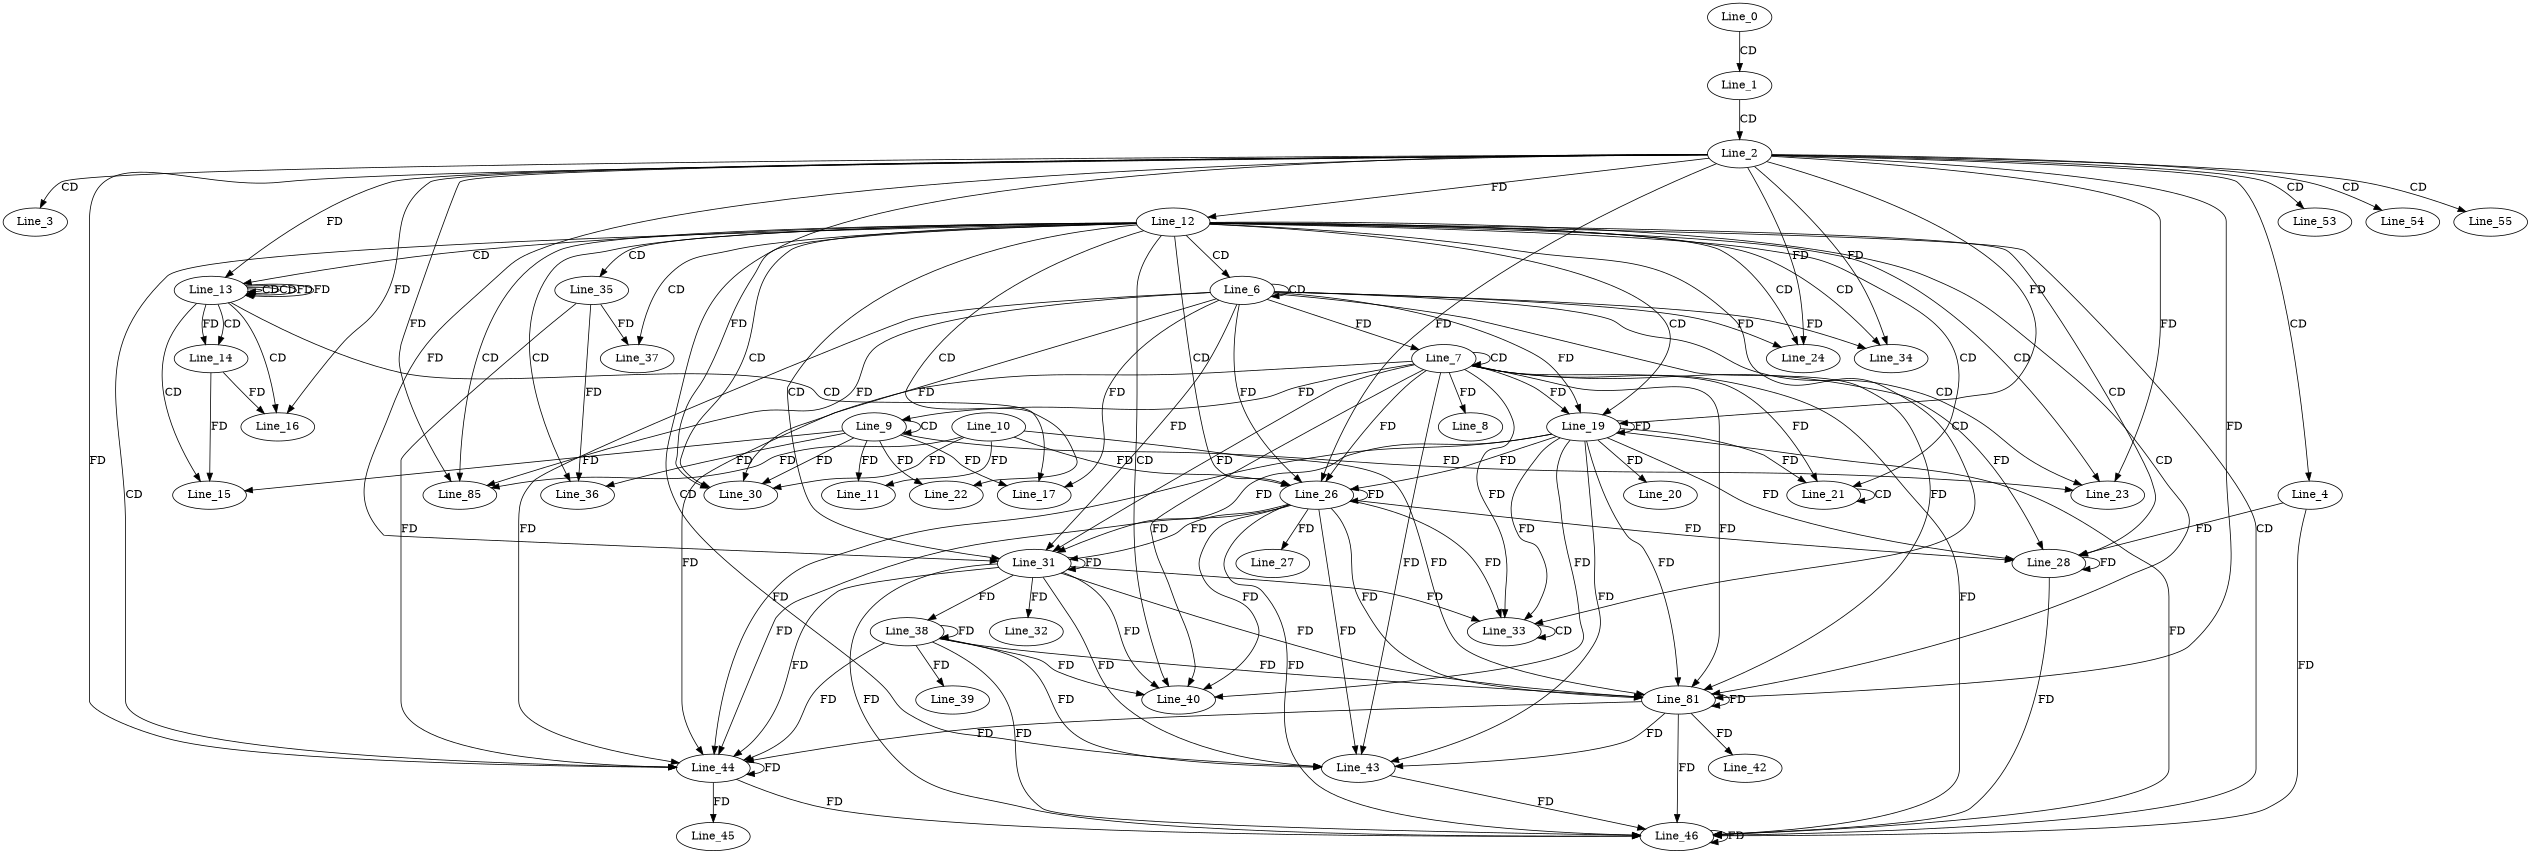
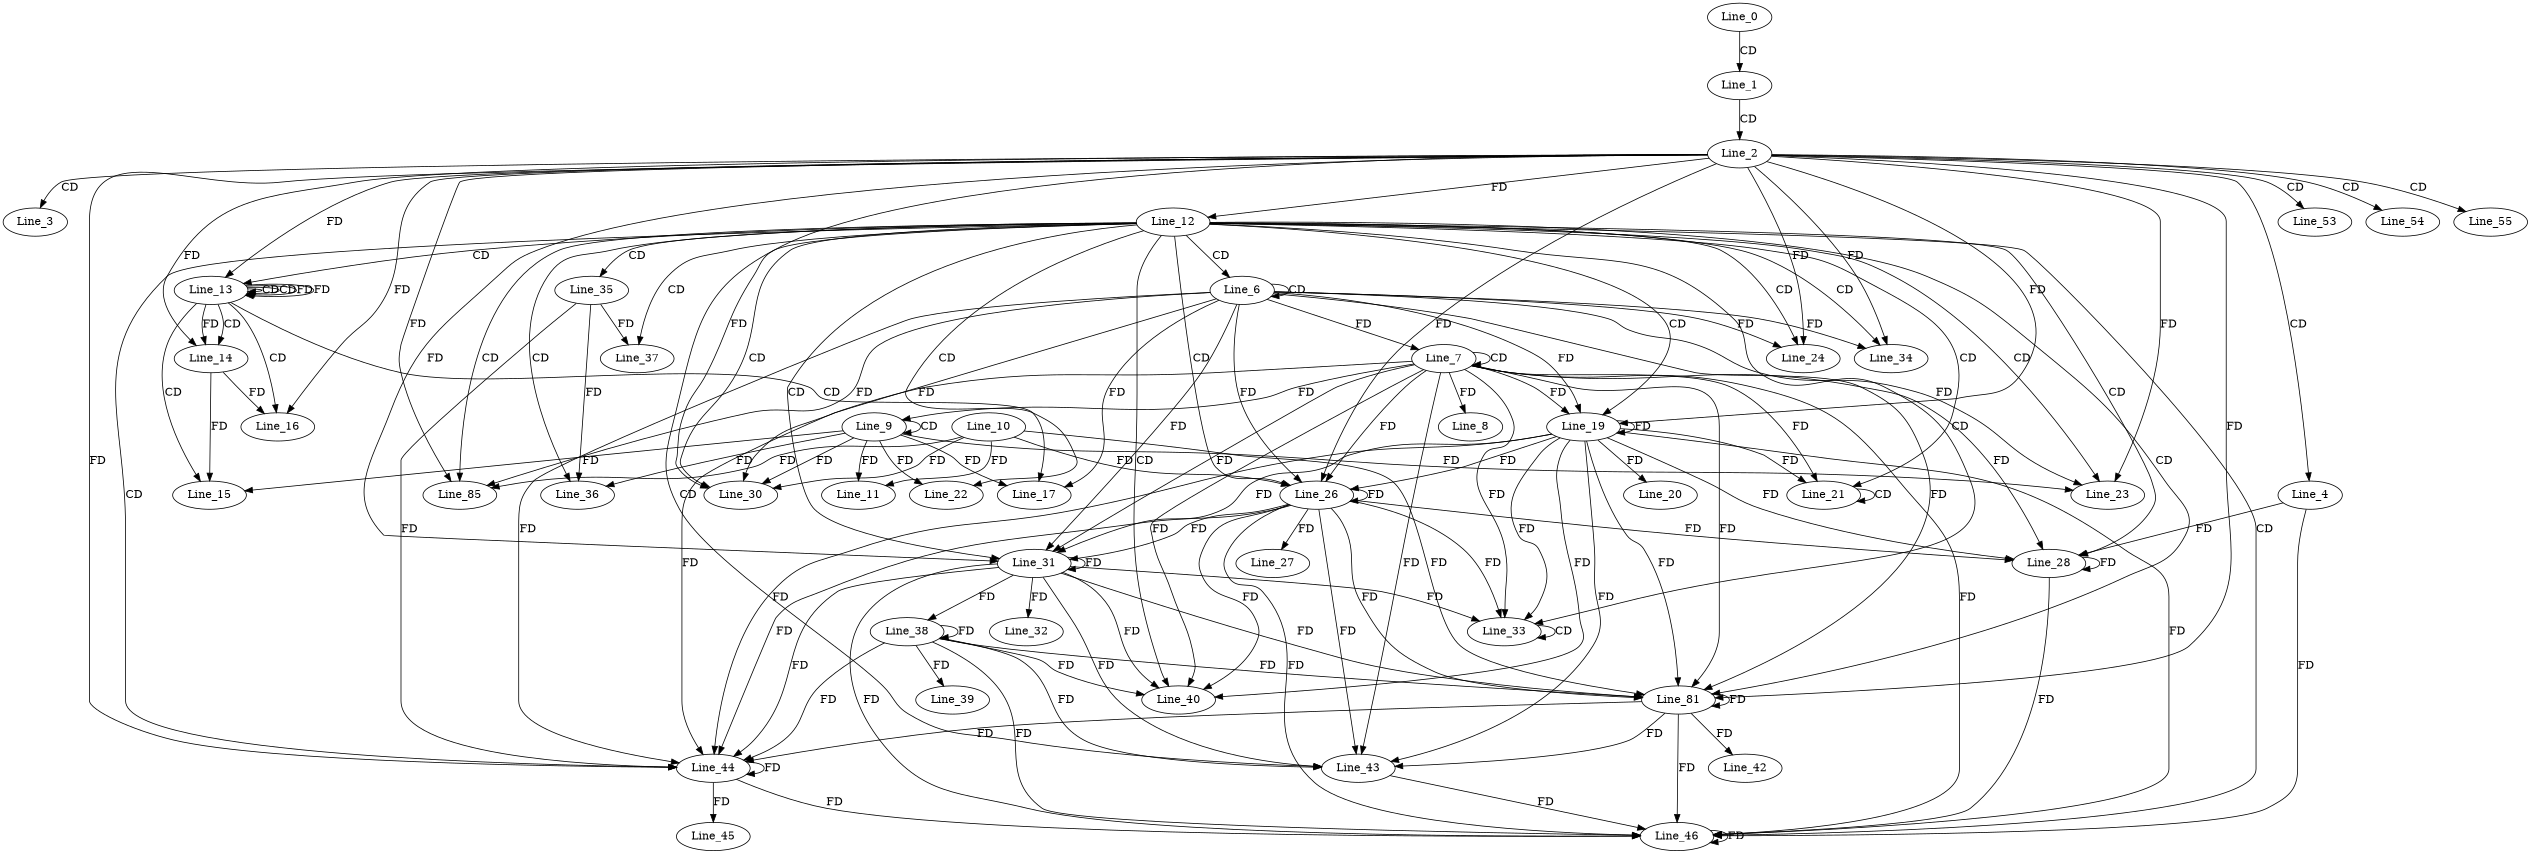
none -> (884, 162)
(1945, 393) -> (1945, 393)
